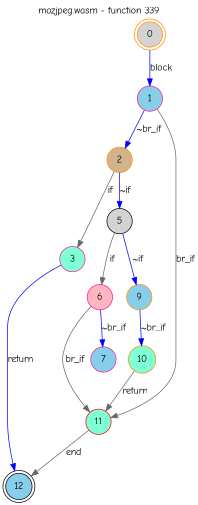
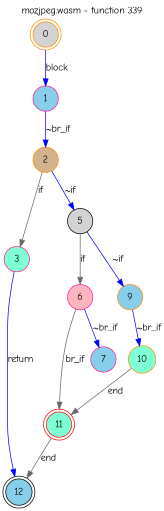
(176, 275) -> none
(135, 391) -> (115, 391)
(98, 422) -> (59, 425)
